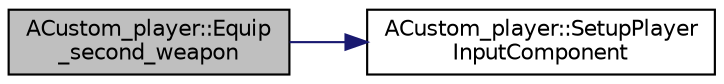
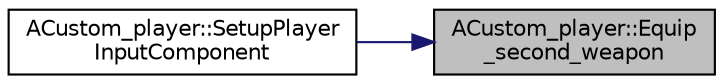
(317, 42) -> (384, 42)
